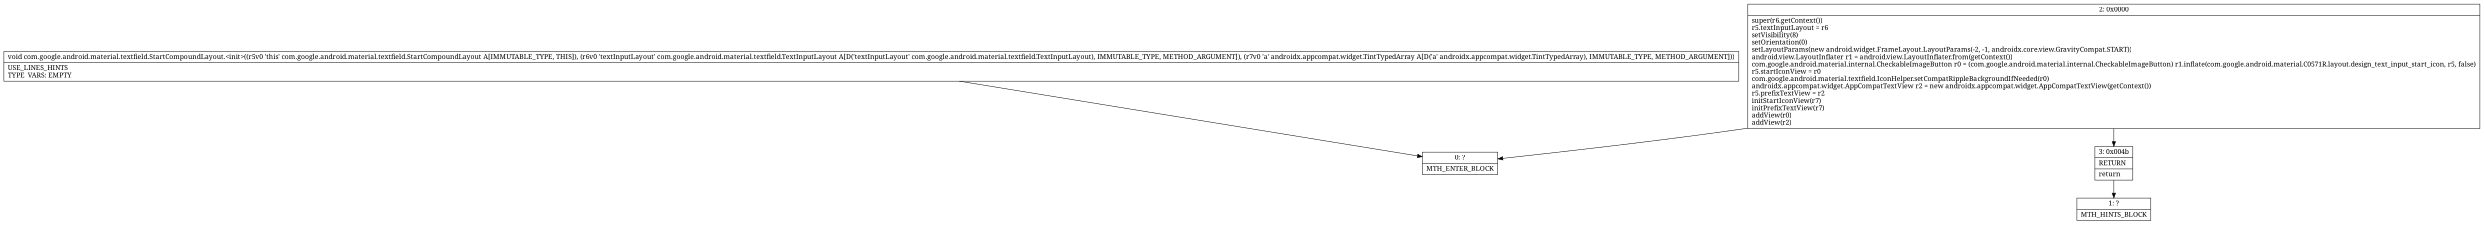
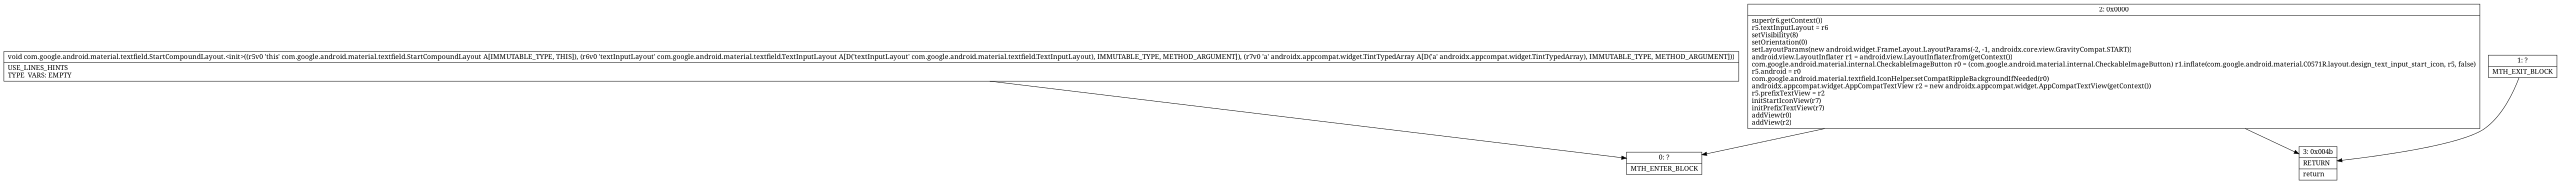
(1786, 72) -> (1776, 72)
(2114, 187) -> (2445, 143)
(2114, 215) -> (2523, 72)
